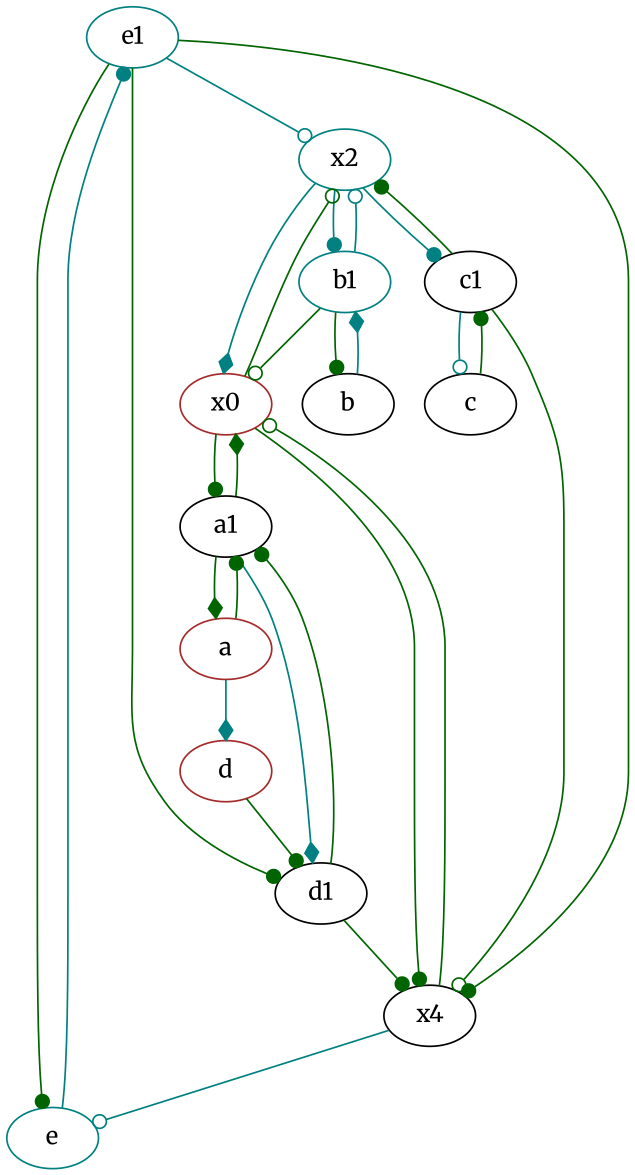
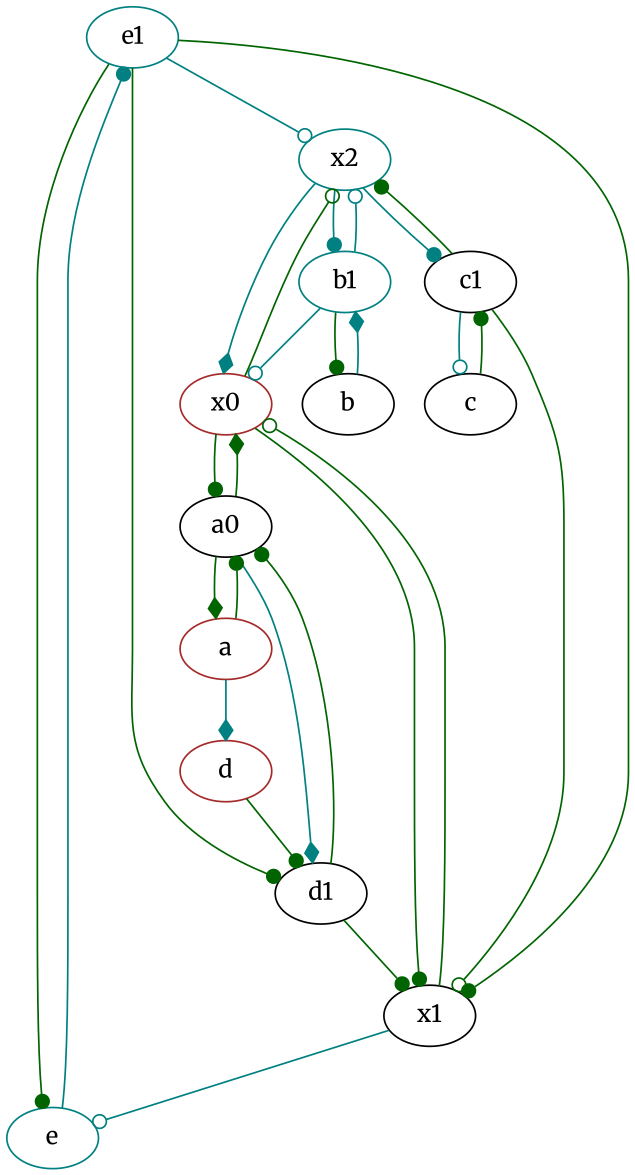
(290, 338) -> (290, 338)
(226, 527) -> (226, 527)
(430, 1016) -> (430, 1016)
